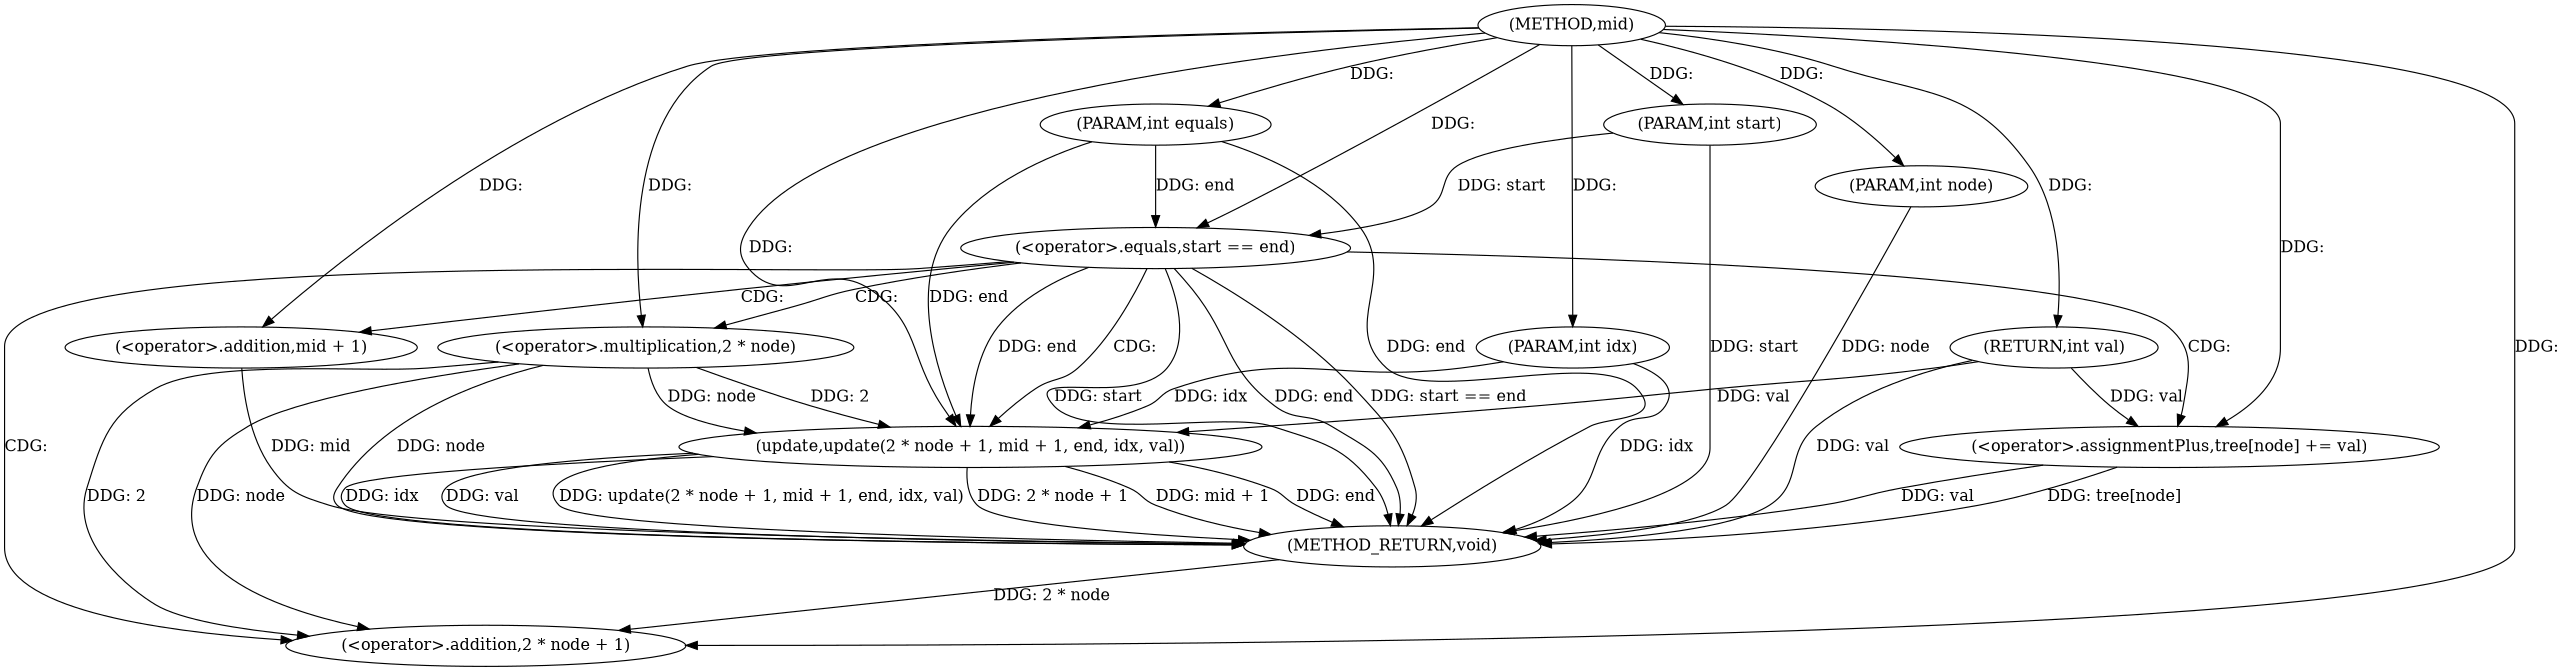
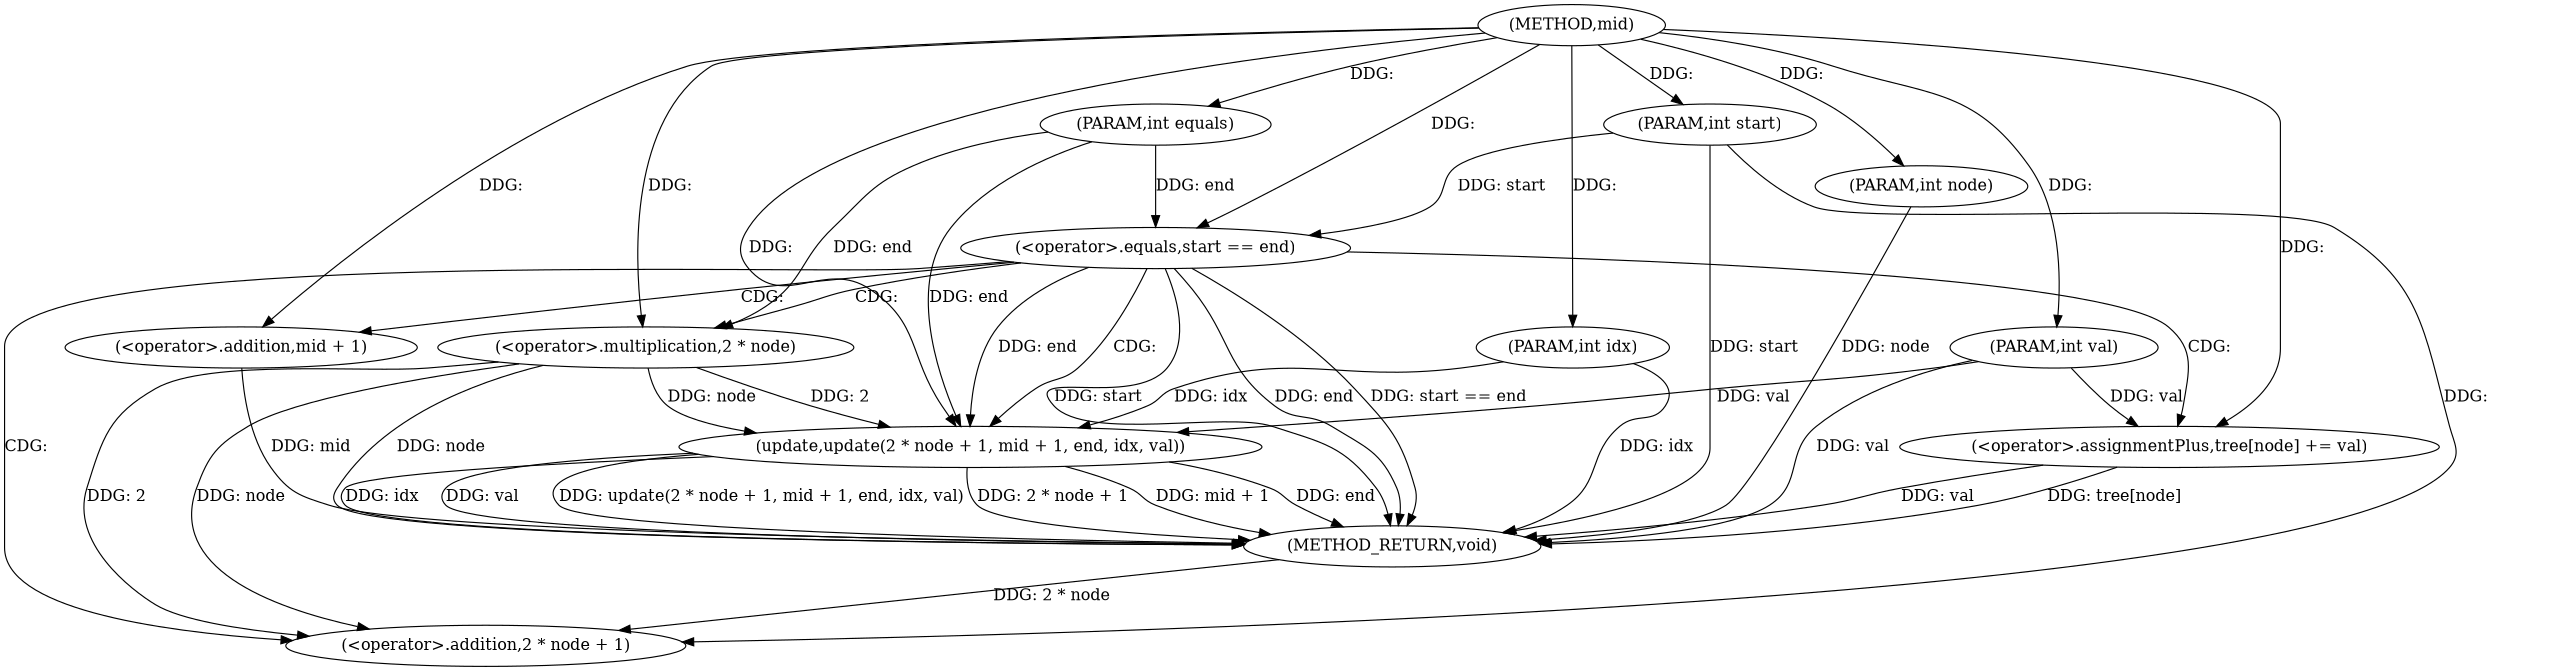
(2054, 347) -> (2054, 347)
(1487, 379) -> (869, 193)
(2256, 605) -> (2034, 570)
